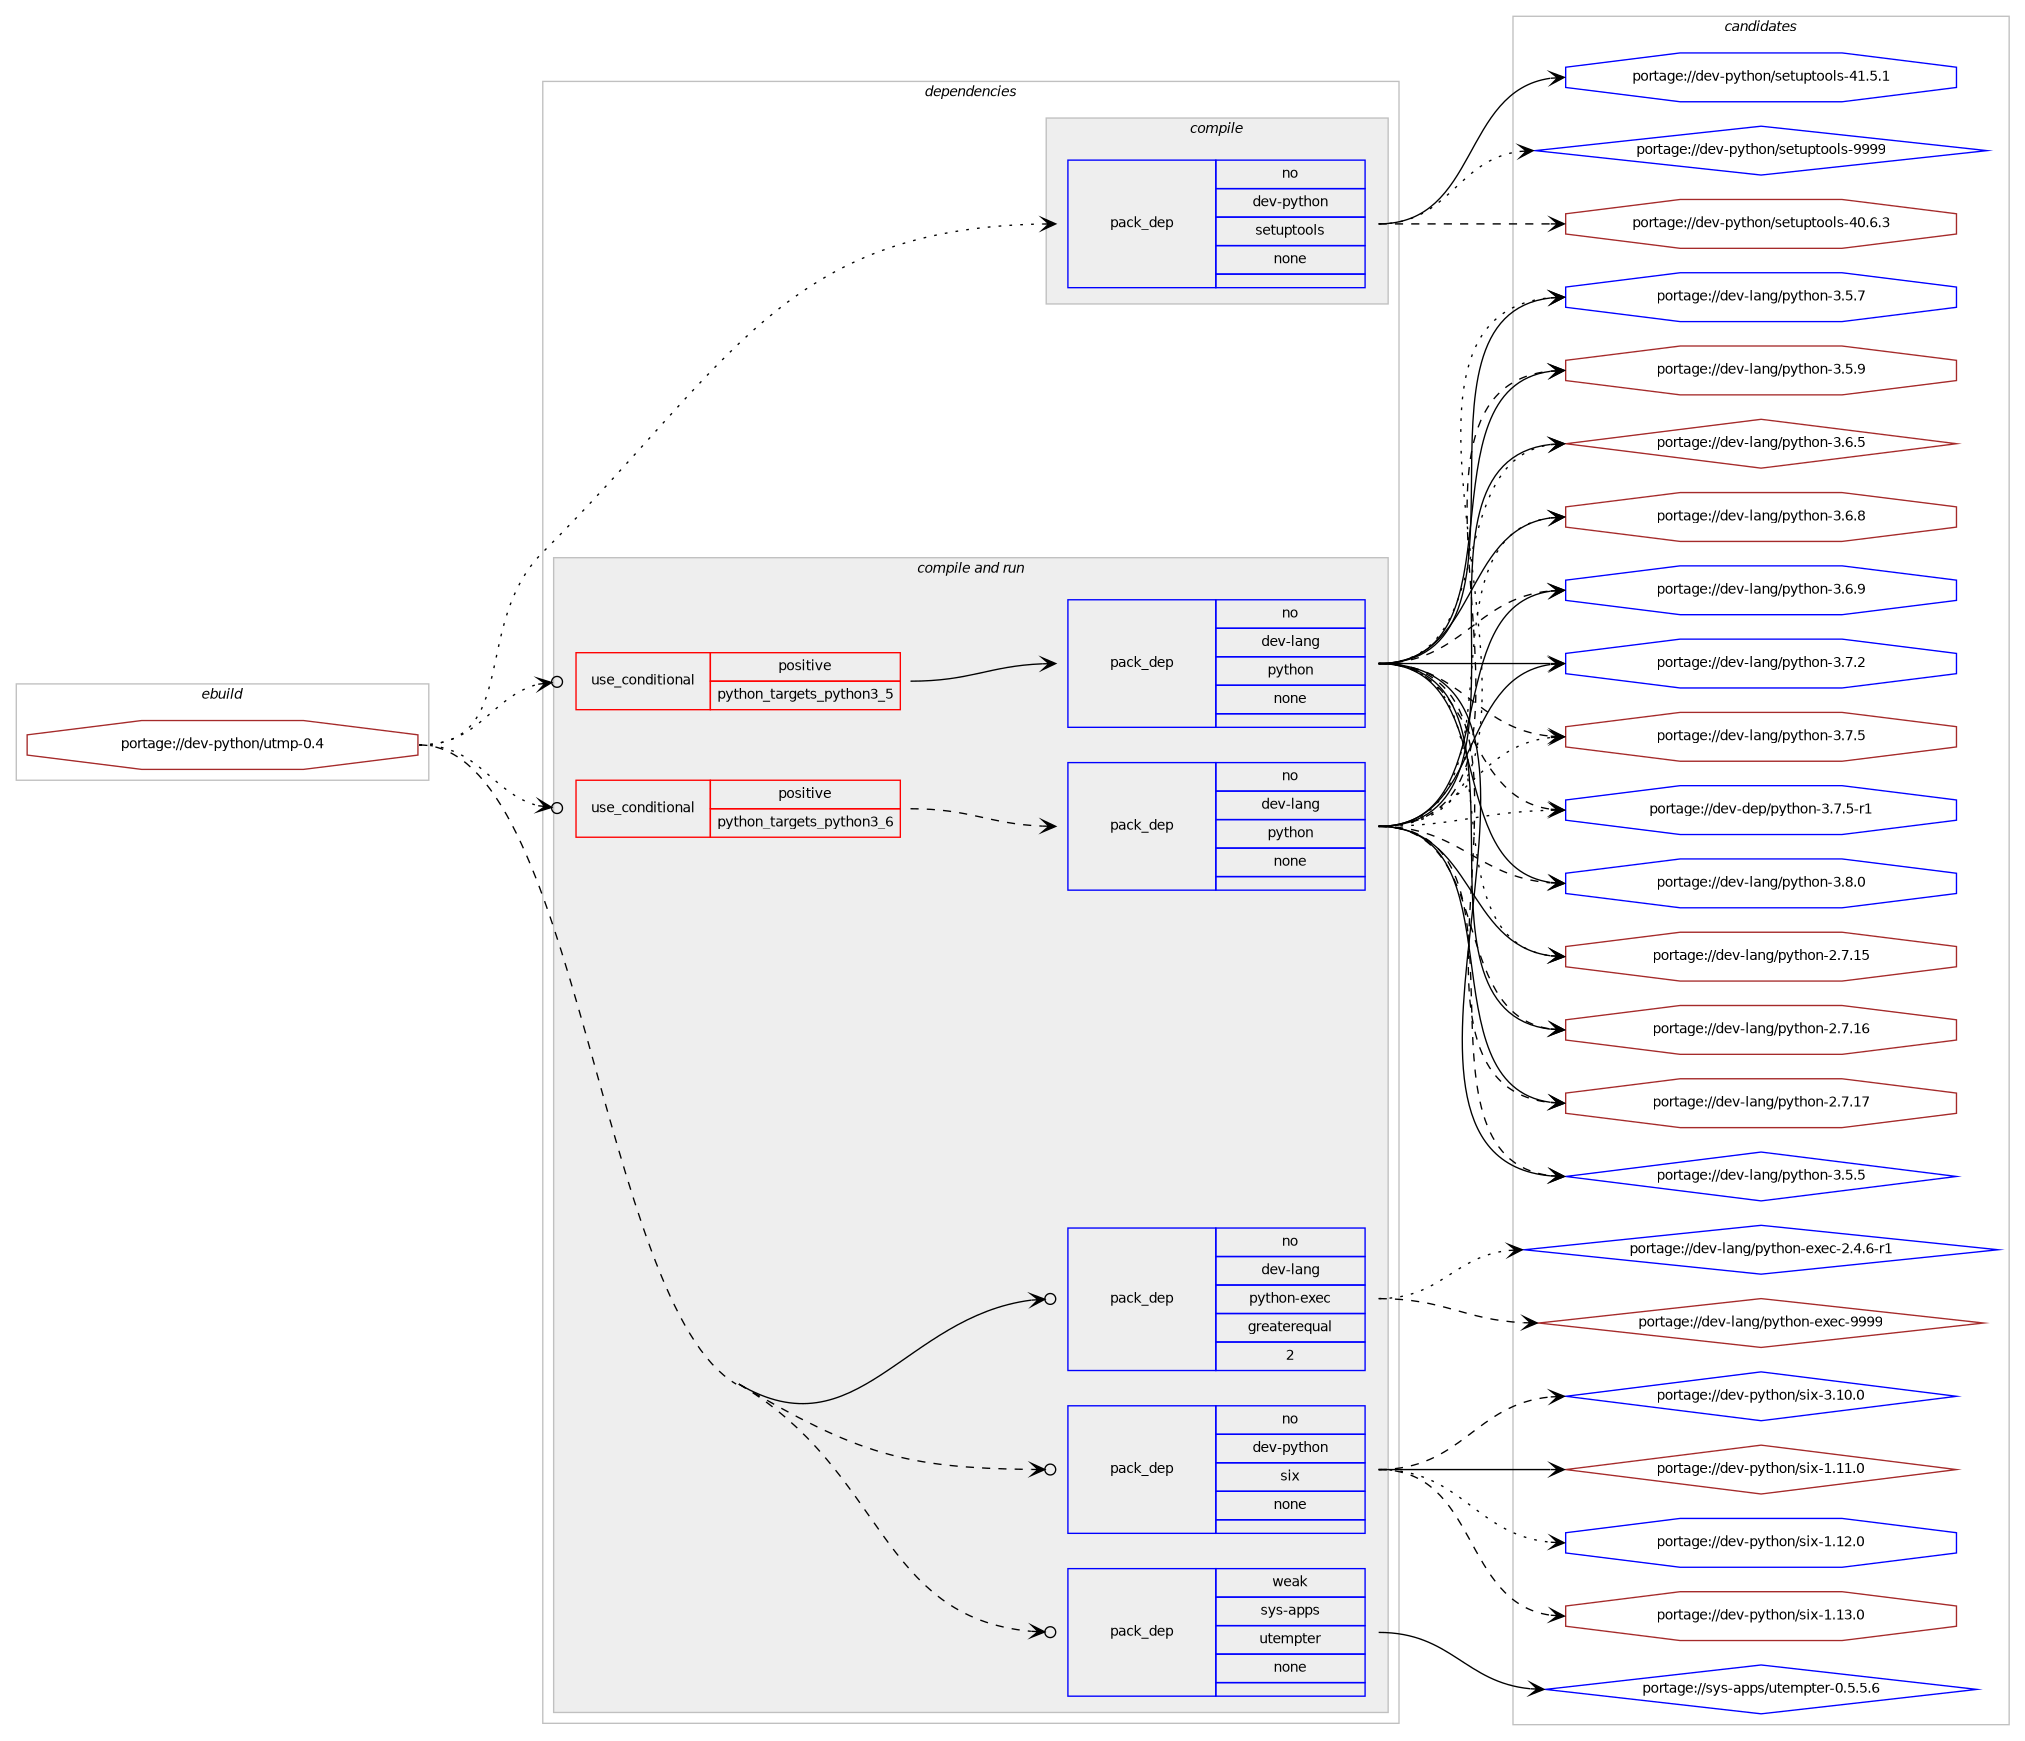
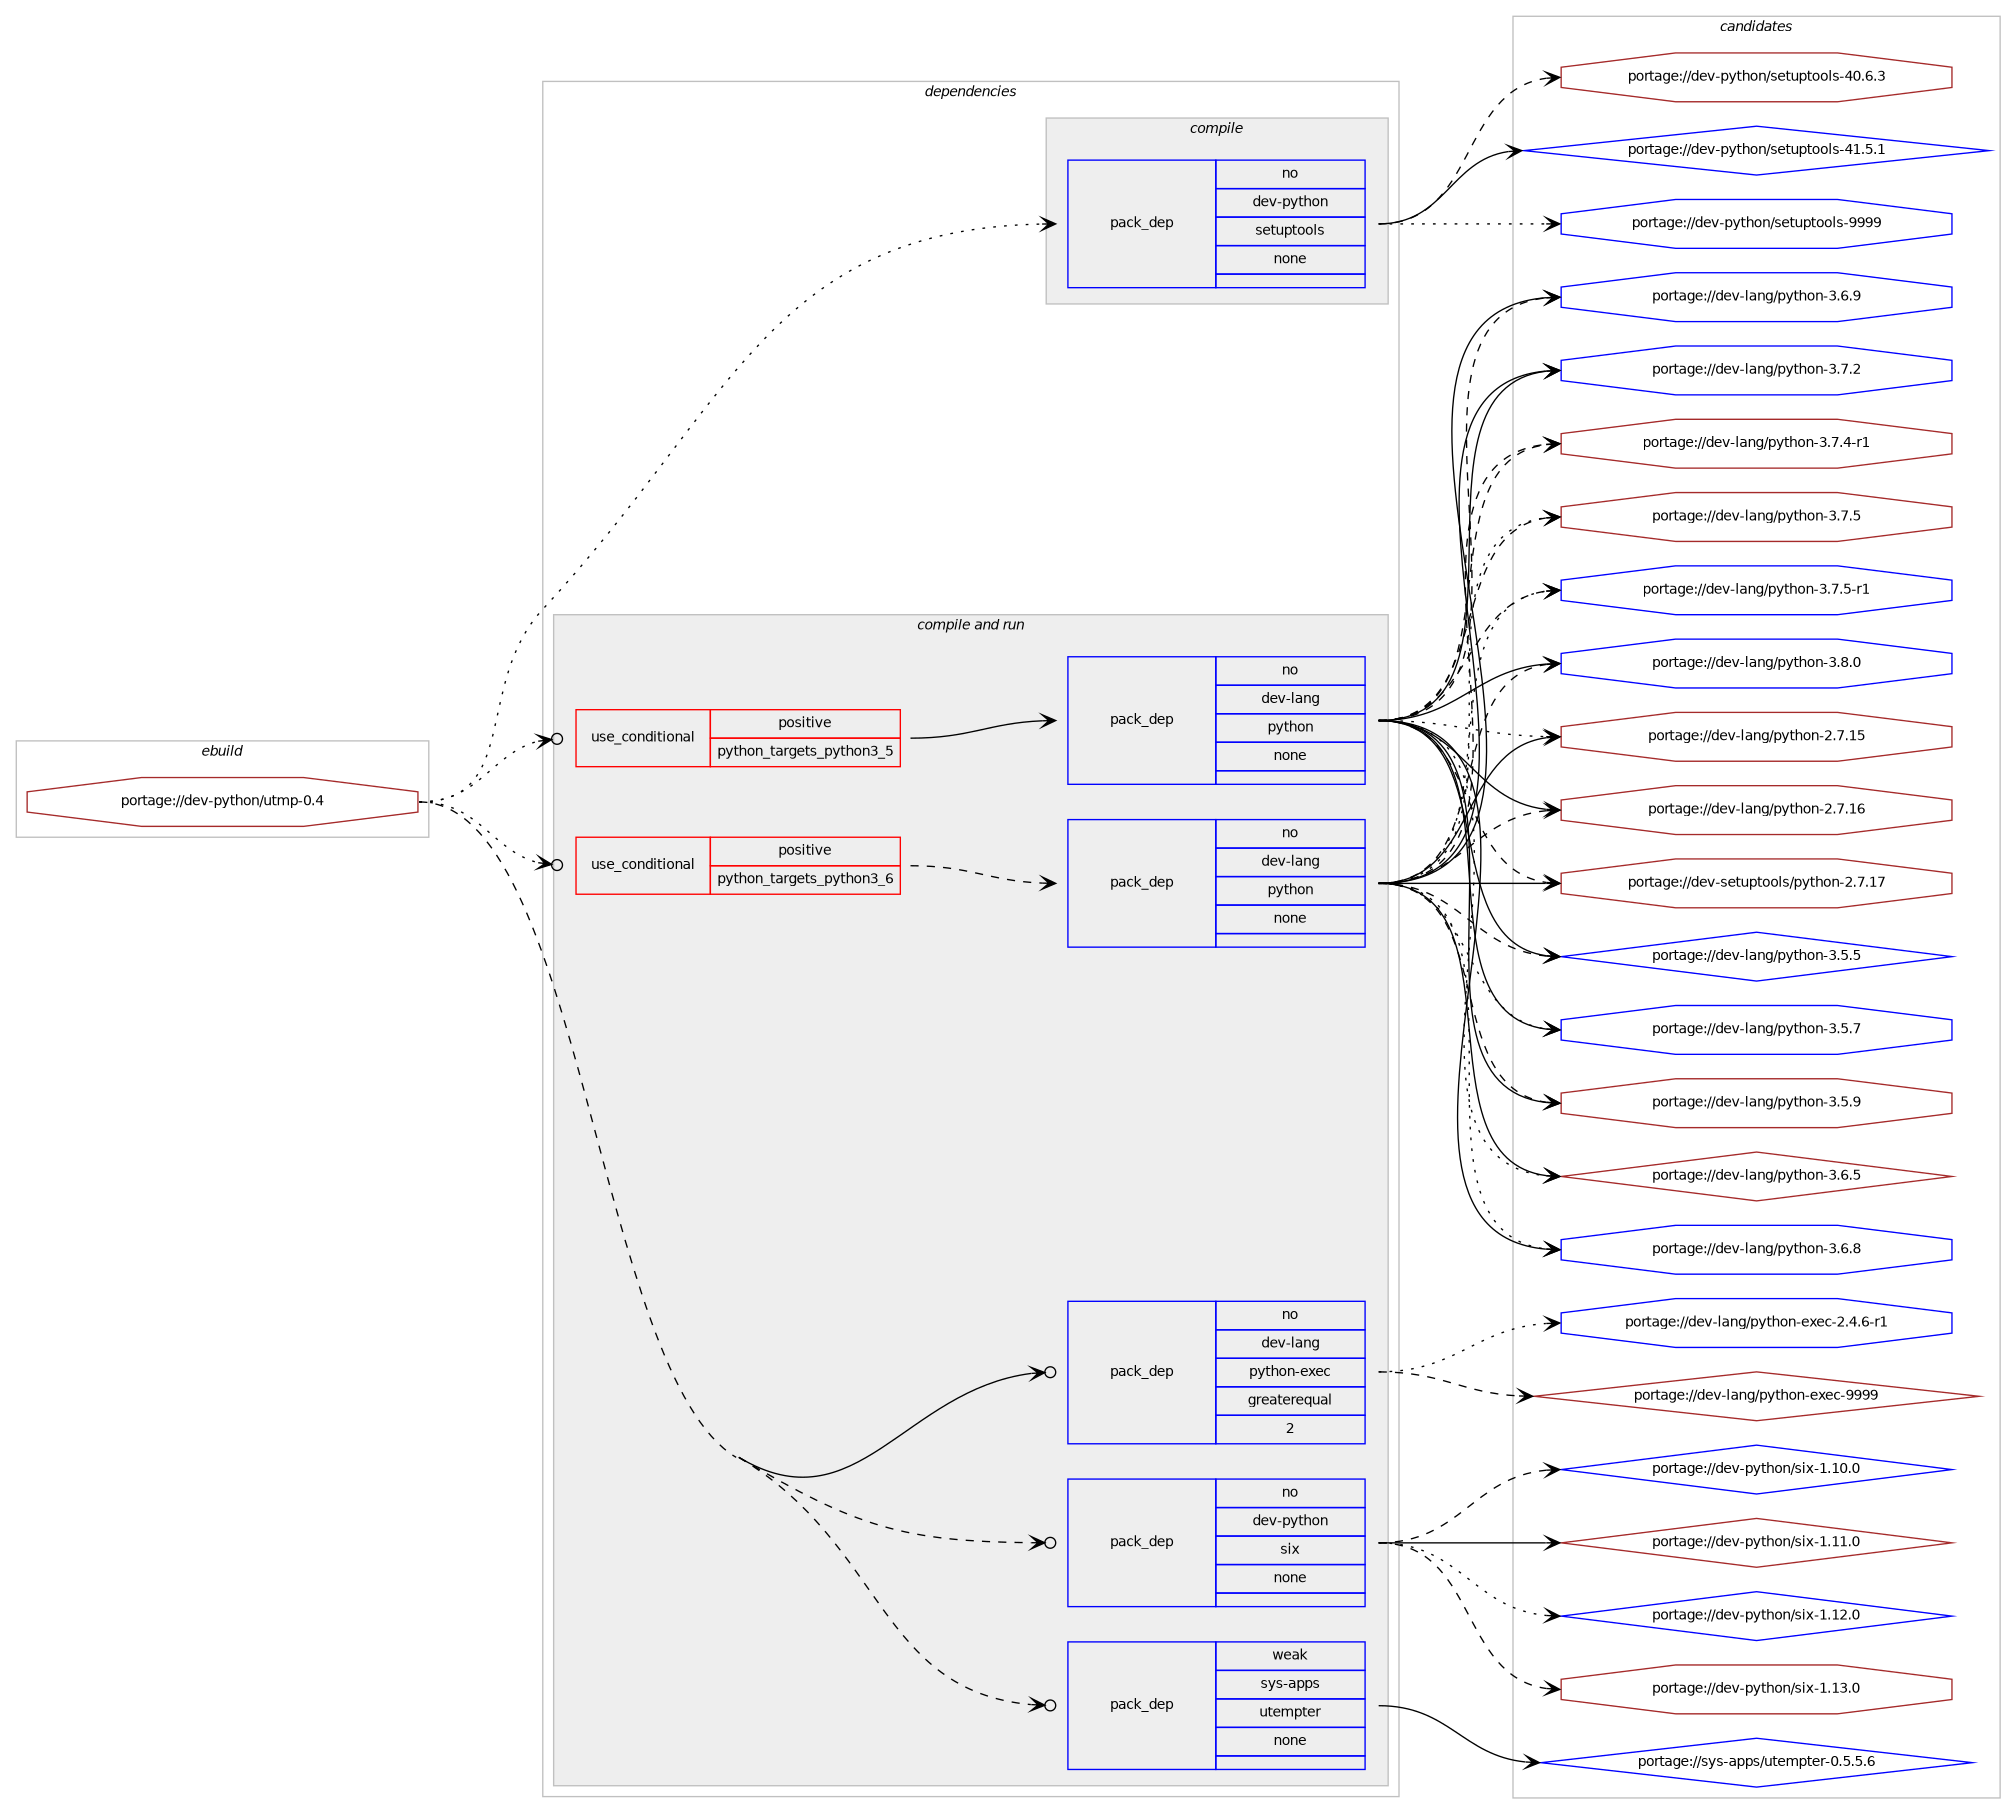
(1761, 77) -> (1757, 151)
(1761, 151) -> (1757, 224)
none -> (1757, 444)
(1761, 517) -> (1757, 1250)
(1761, 810) -> (1757, 590)
(1761, 1103) -> (1757, 883)
(1761, 1250) -> (1757, 1323)
(1761, 1396) -> (1757, 1470)
(1761, 1543) -> (1757, 1616)
